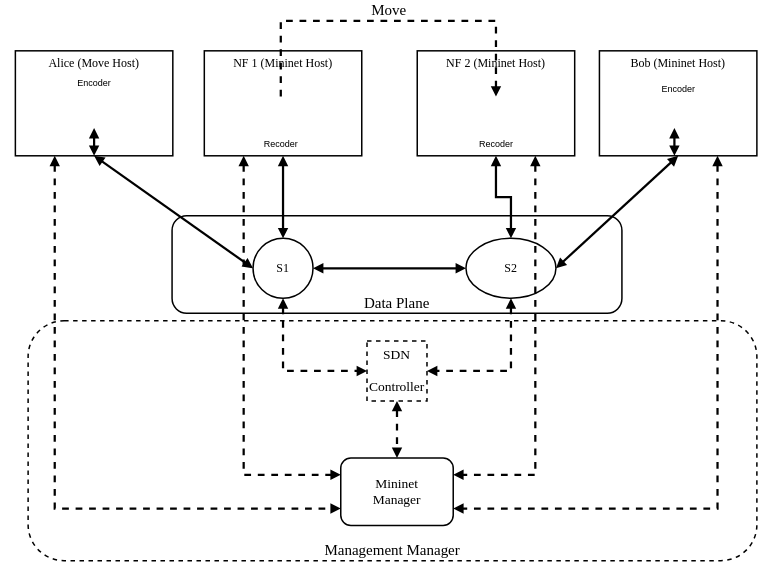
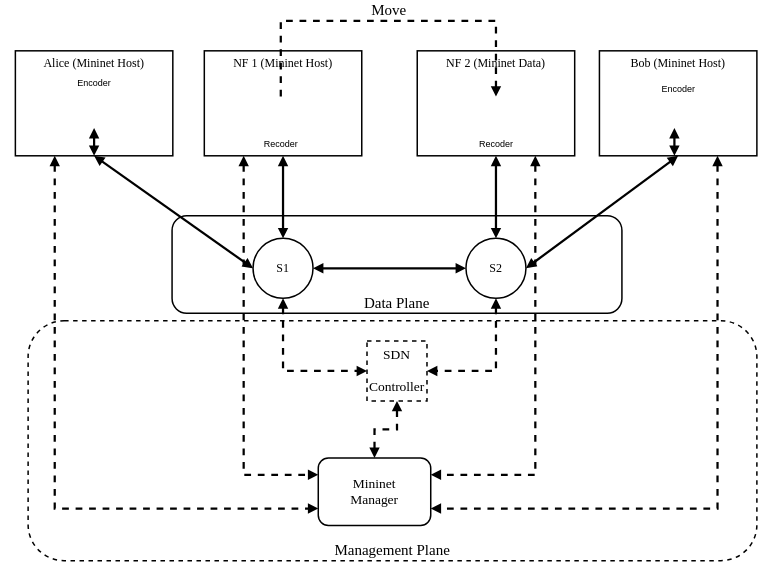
(94, 63) -> (94, 63)
(496, 63) -> (496, 63)
(511, 268) -> (496, 268)
(397, 492) -> (375, 492)
(393, 549) -> (393, 549)
